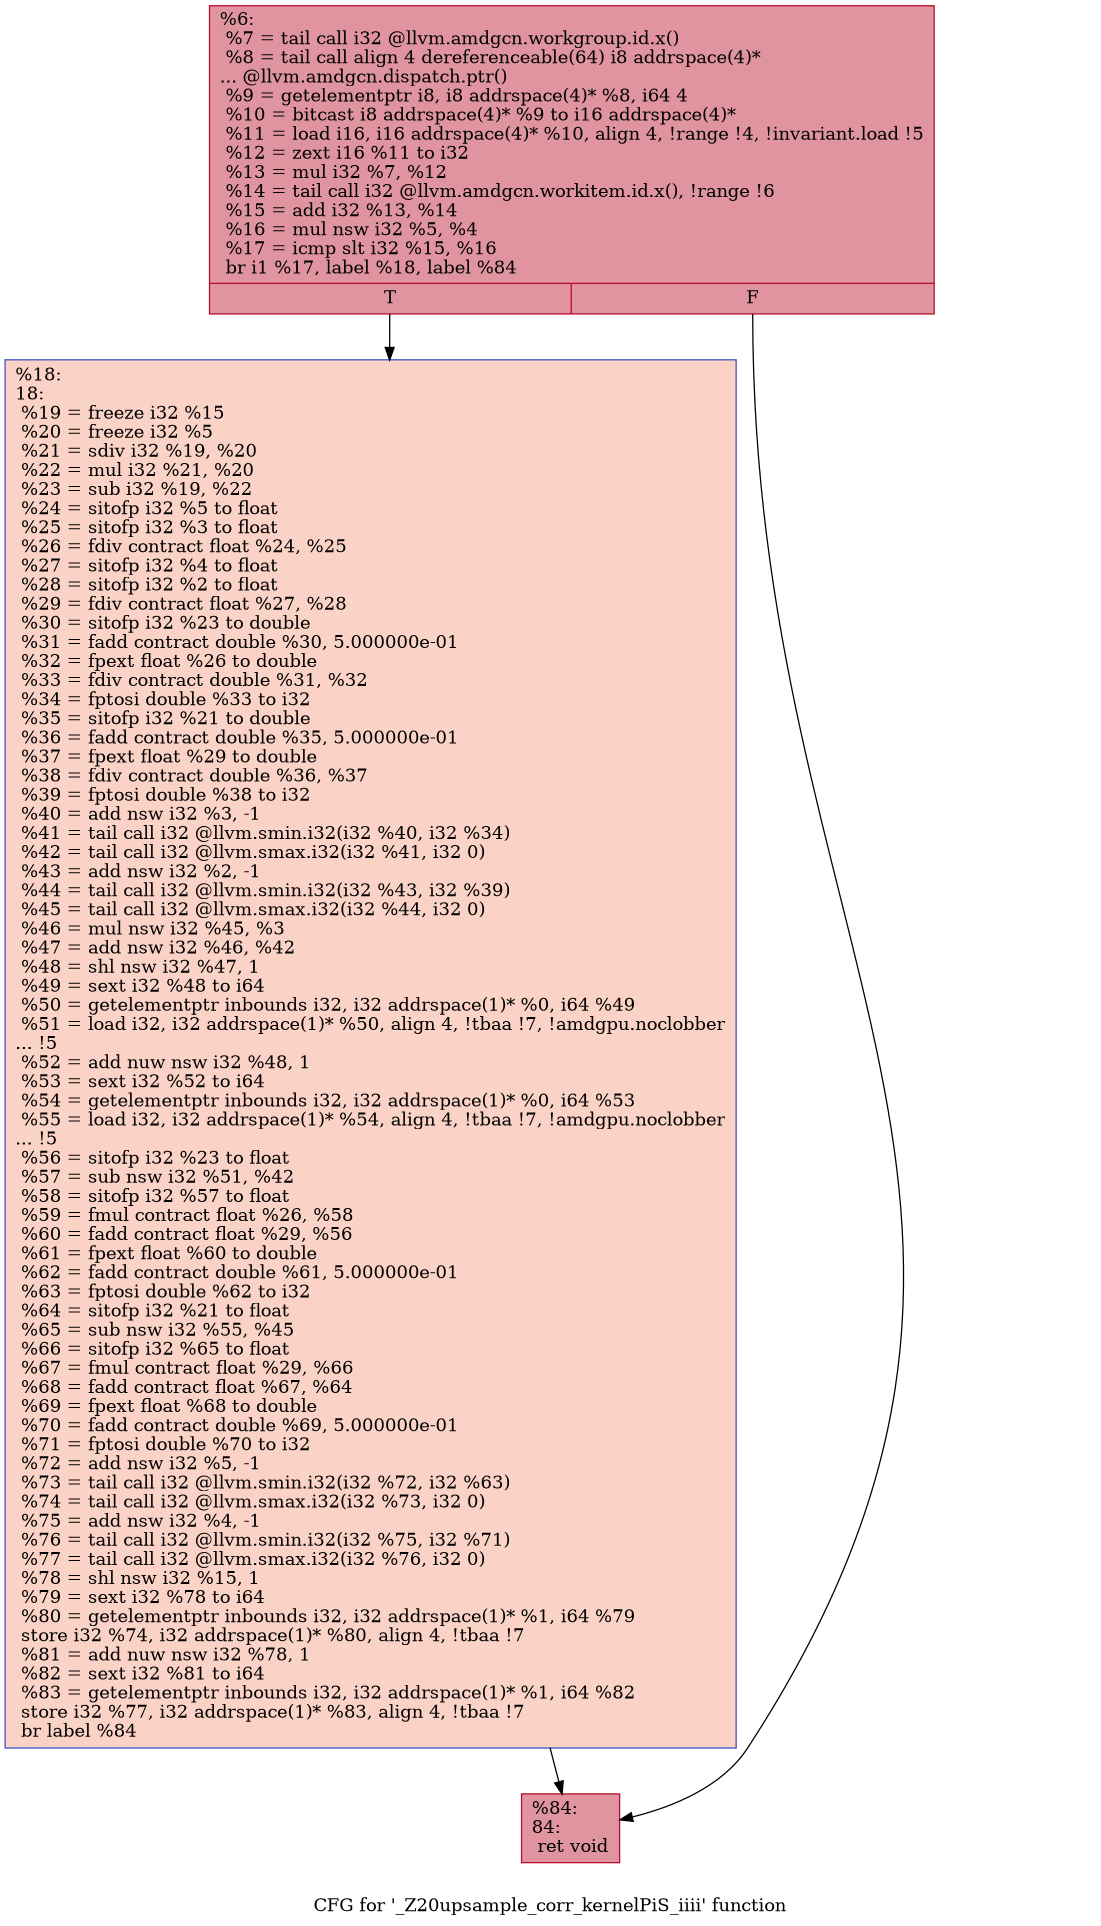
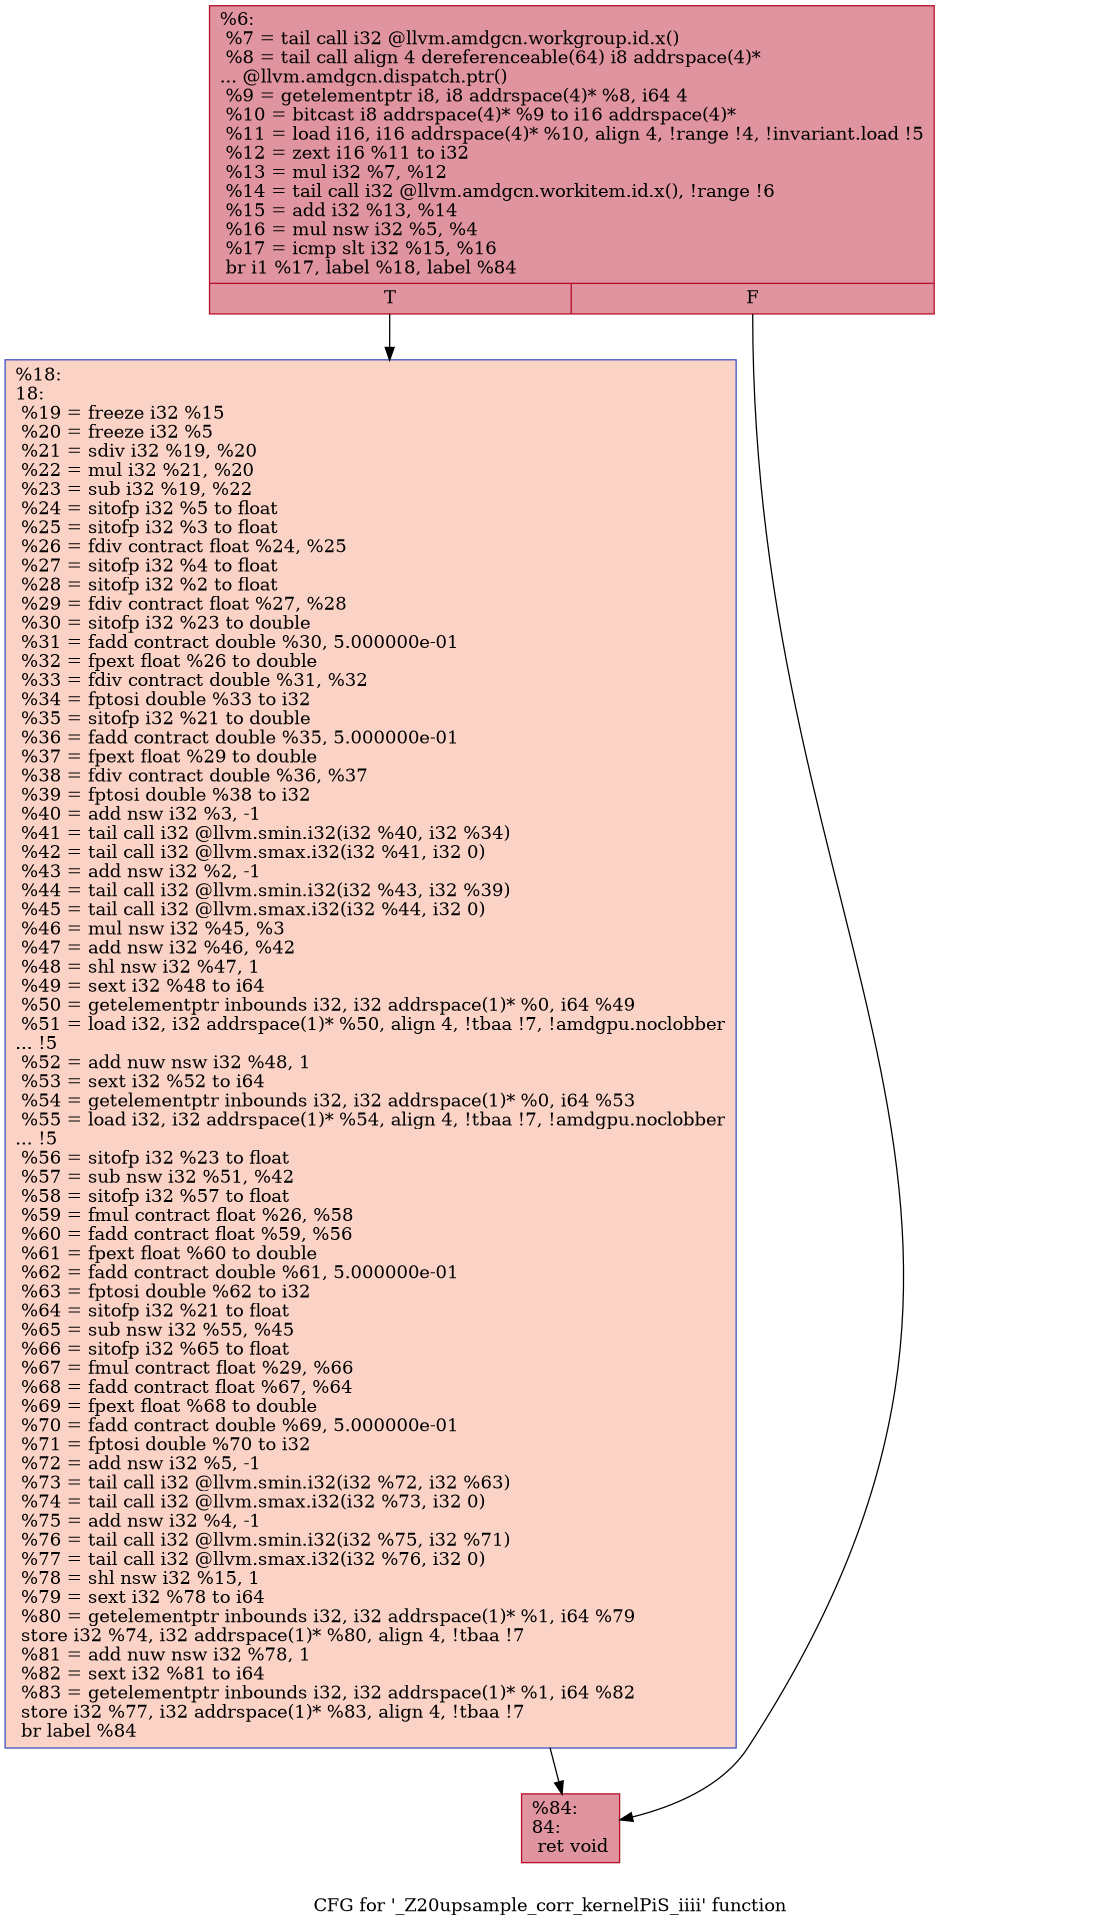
(184, 1235) -> (184, 1235)
